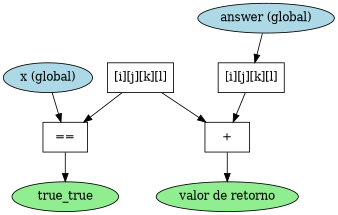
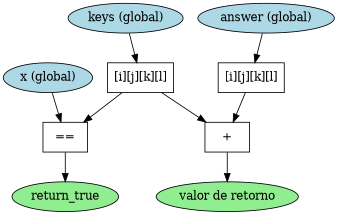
none -> (126, 18)
(65, 197) -> (65, 197)
